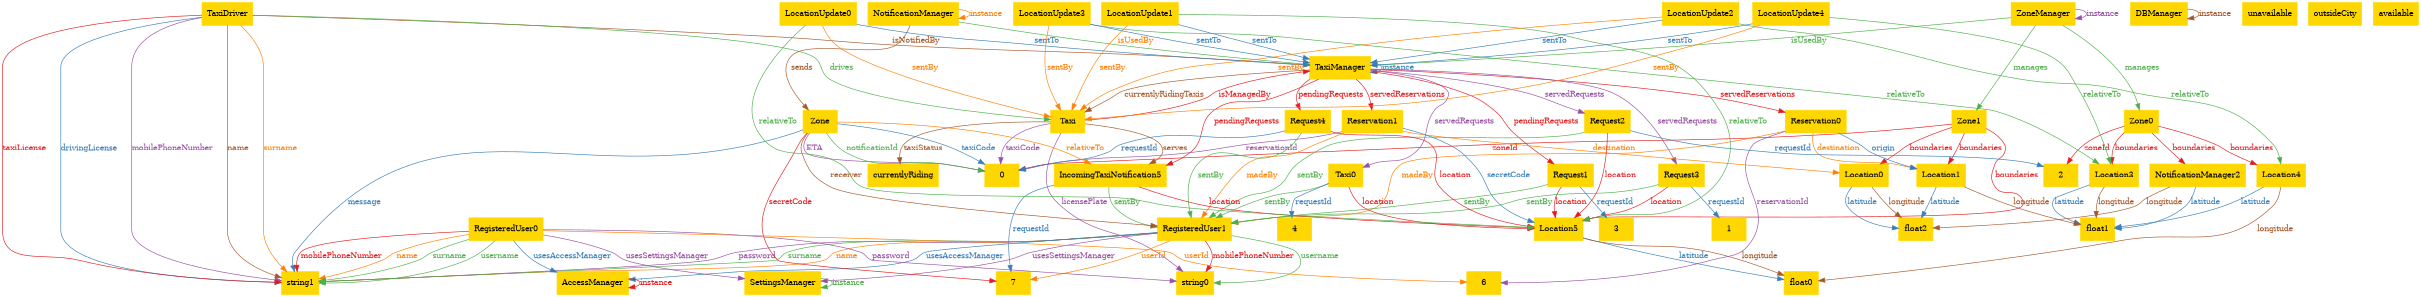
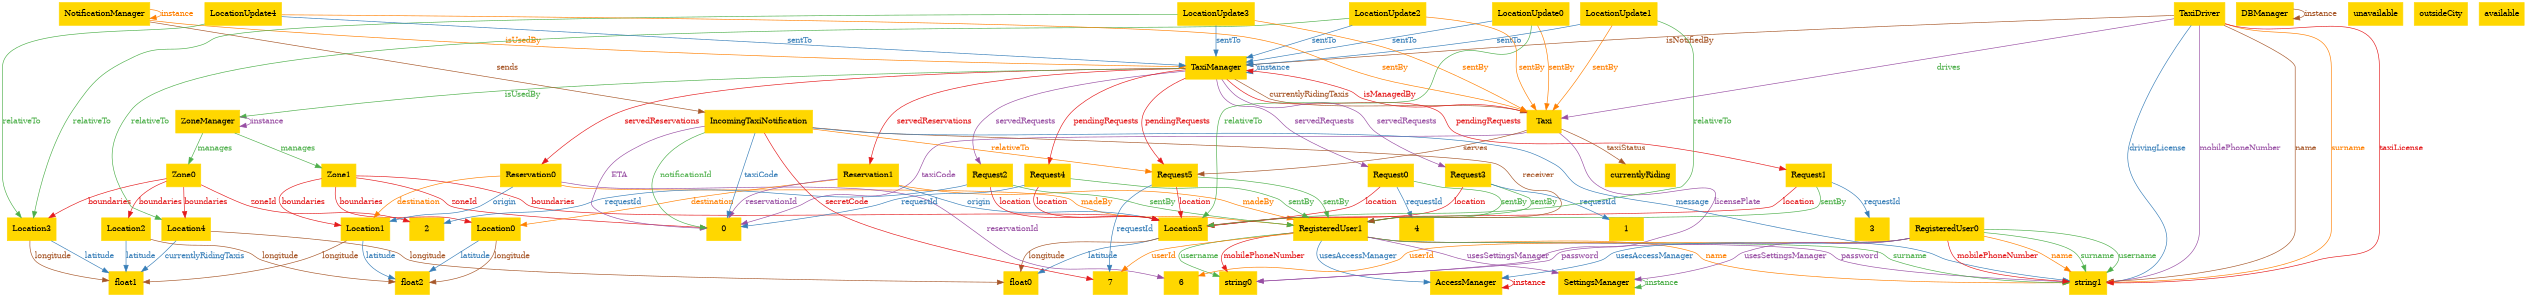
(698, 37) -> (1871, 68)
(1726, 43) -> (715, 80)
(1130, 46) -> (664, 52)
(820, 122) -> (759, 122)
(1110, 175) -> (1175, 175)
(1346, 175) -> (1391, 175)
(1509, 175) -> (979, 202)
(2198, 175) -> (126, 229)
(2255, 202) -> (205, 256)
